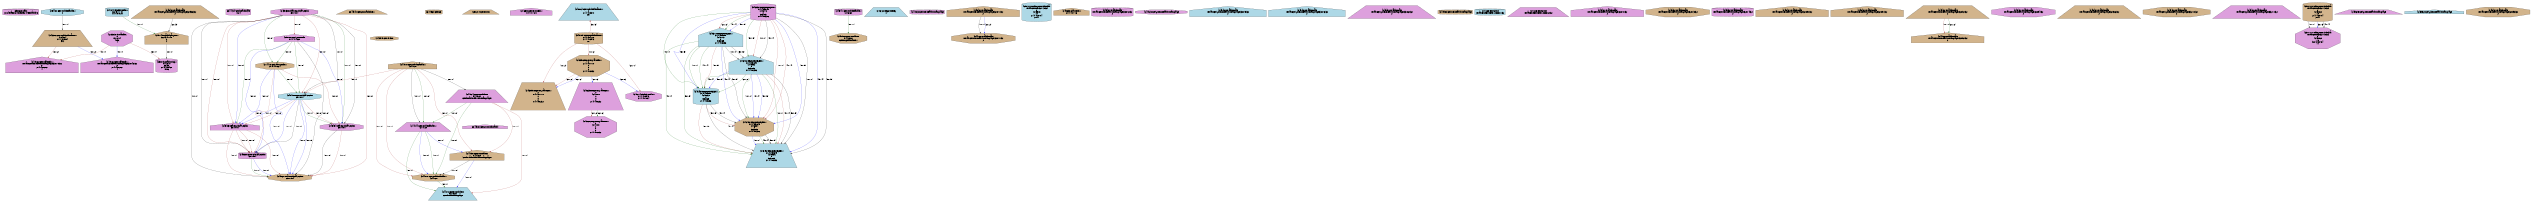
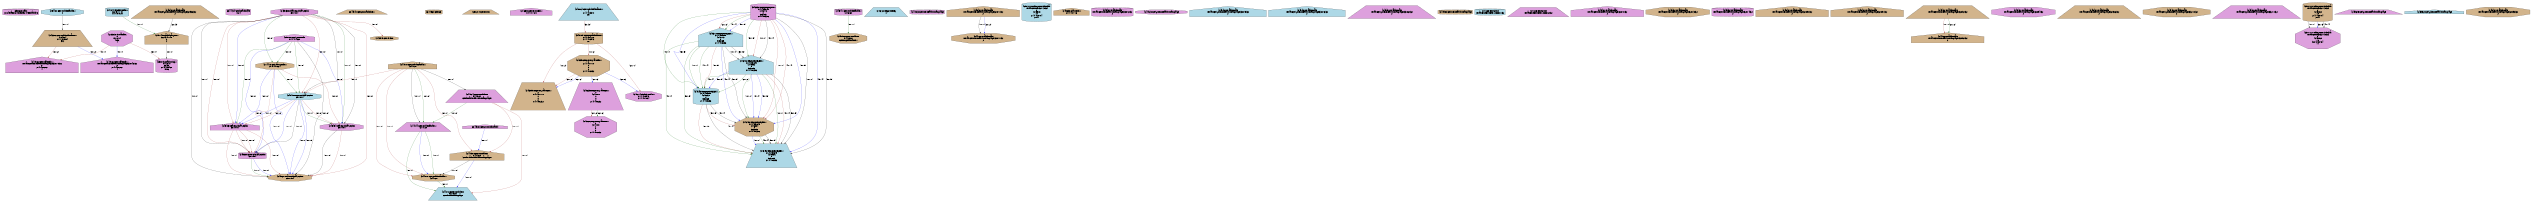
(294, 24) -> (346, 22)
(590, 27) -> (584, 26)
(452, 137) -> none
(442, 144) -> (482, 139)
